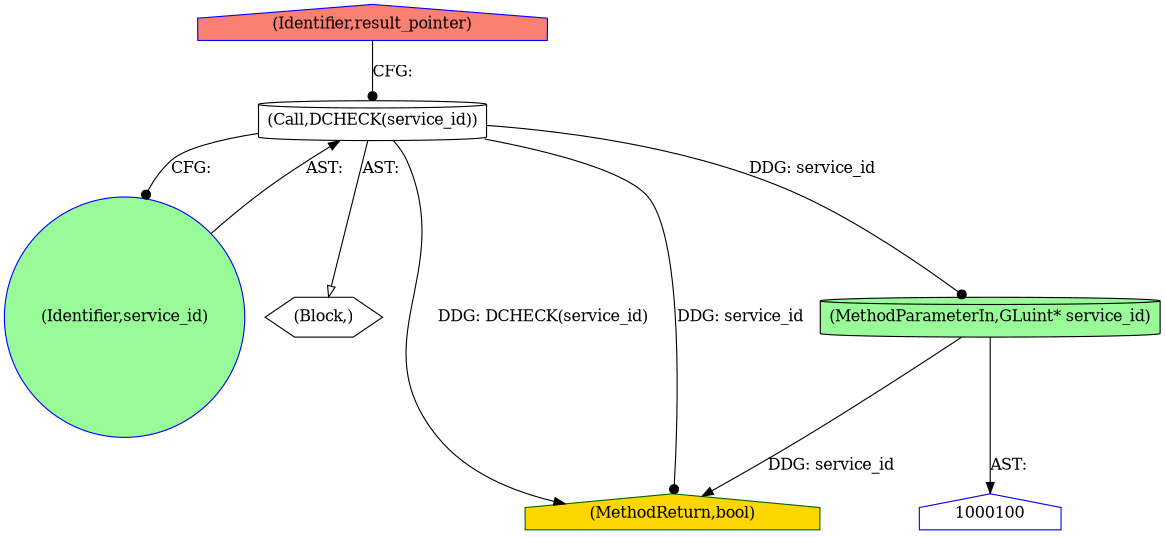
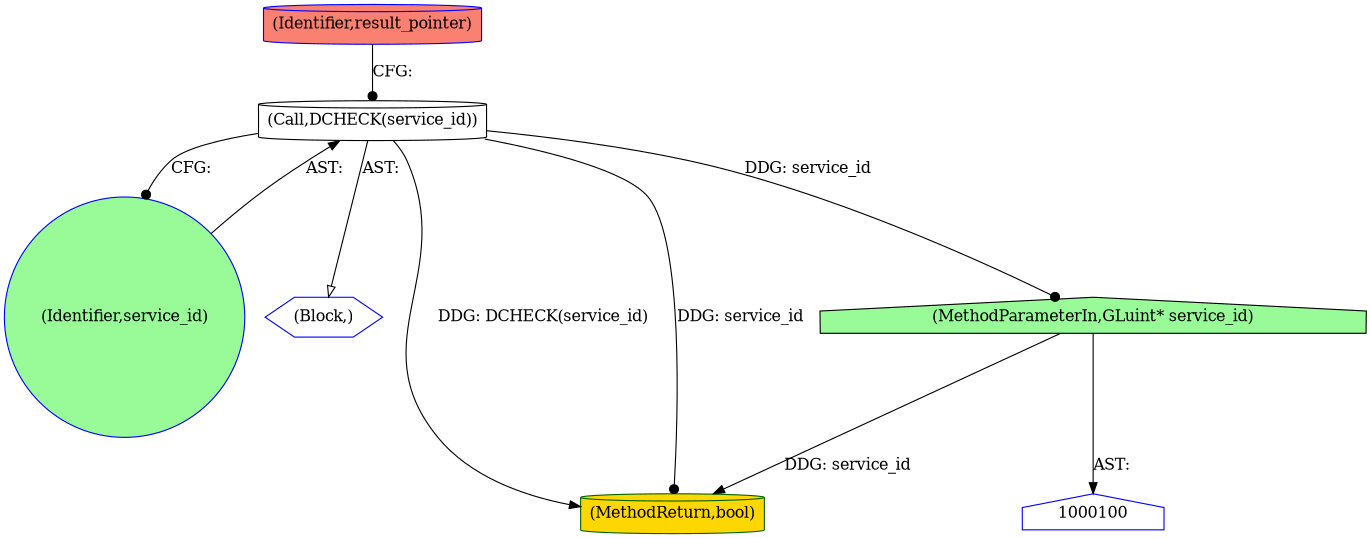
(373, 24) -> (373, 24)
(324, 317) -> (324, 317)
(990, 317) -> (1093, 317)
(673, 514) -> (673, 514)
